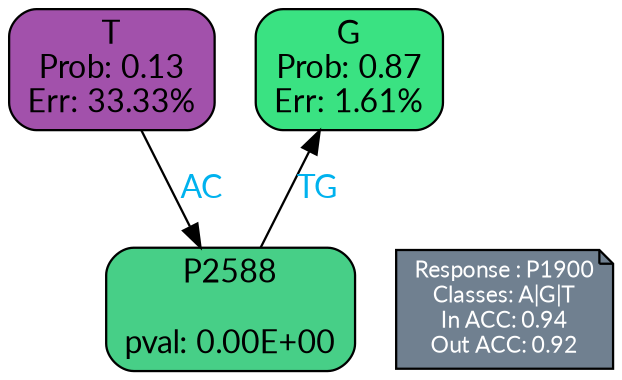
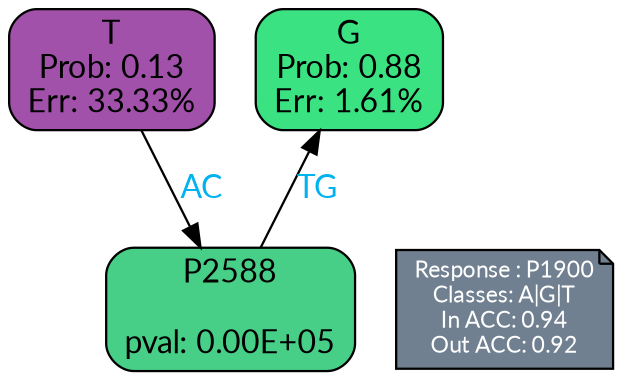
(349, 70) -> (349, 70)
(231, 309) -> (231, 309)
